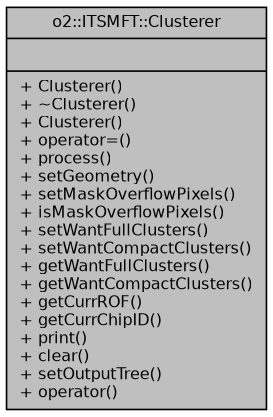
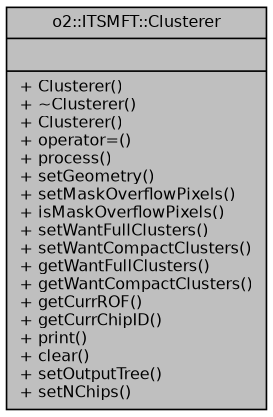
(69, 392) -> (76, 392)
